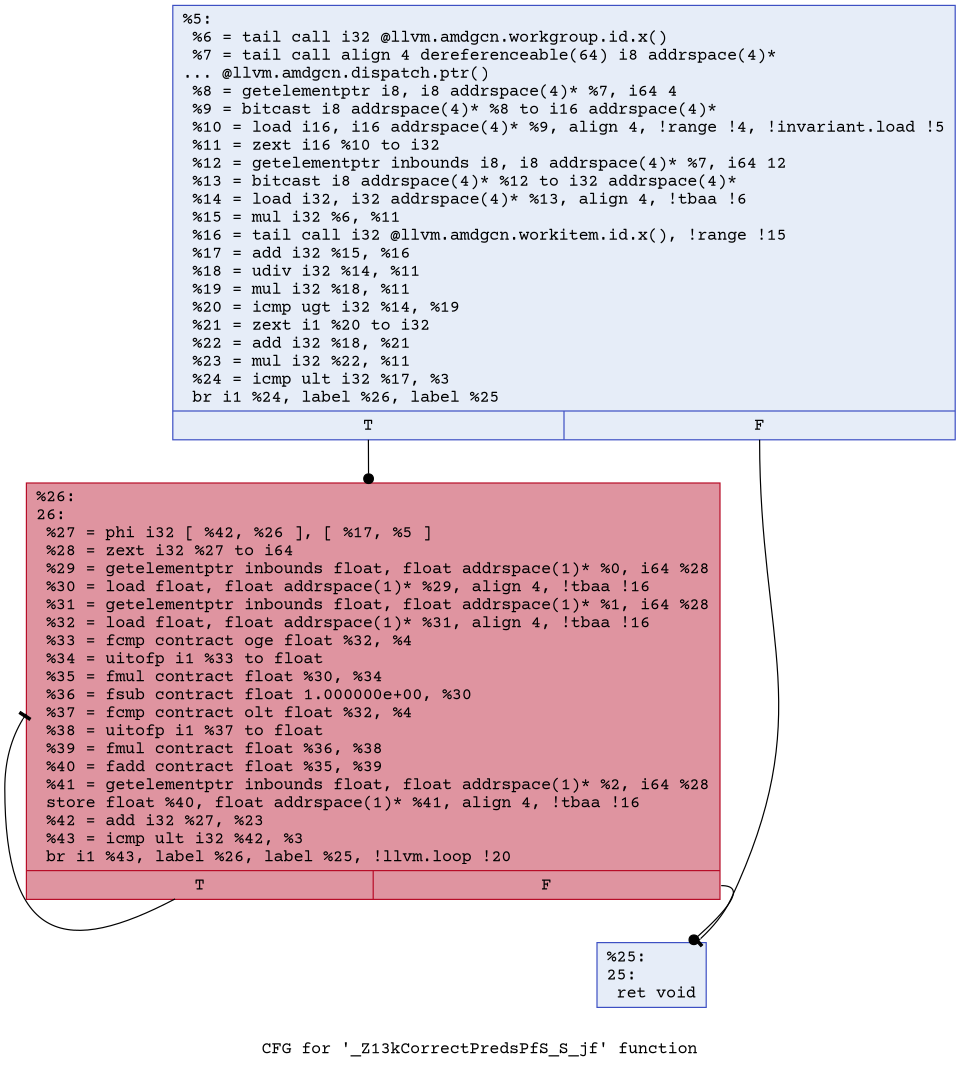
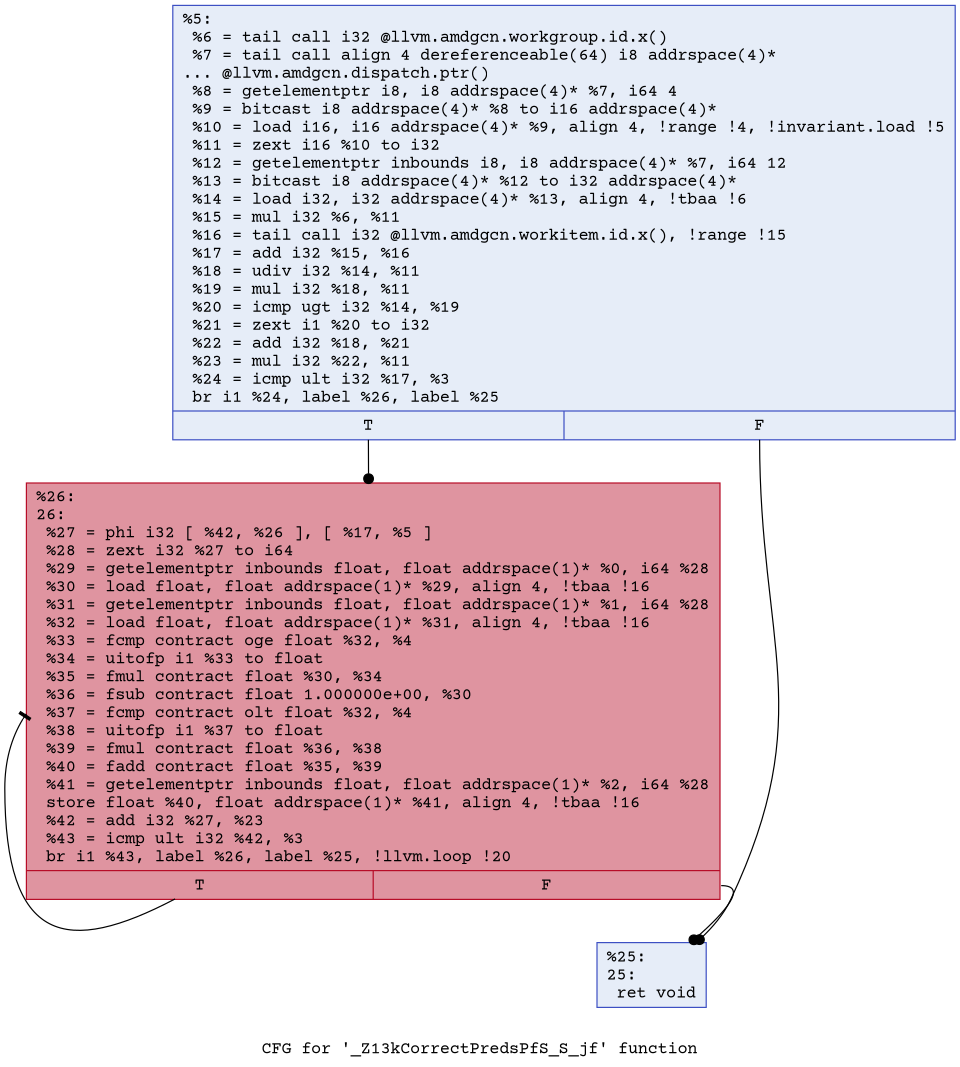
(778, 698) -> (778, 698)
